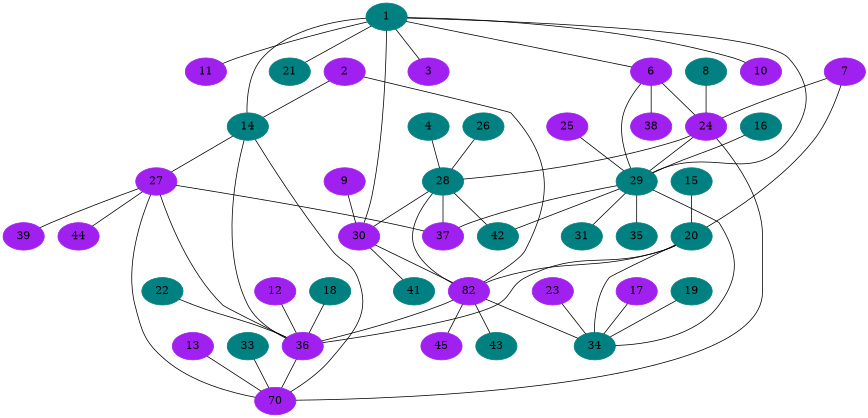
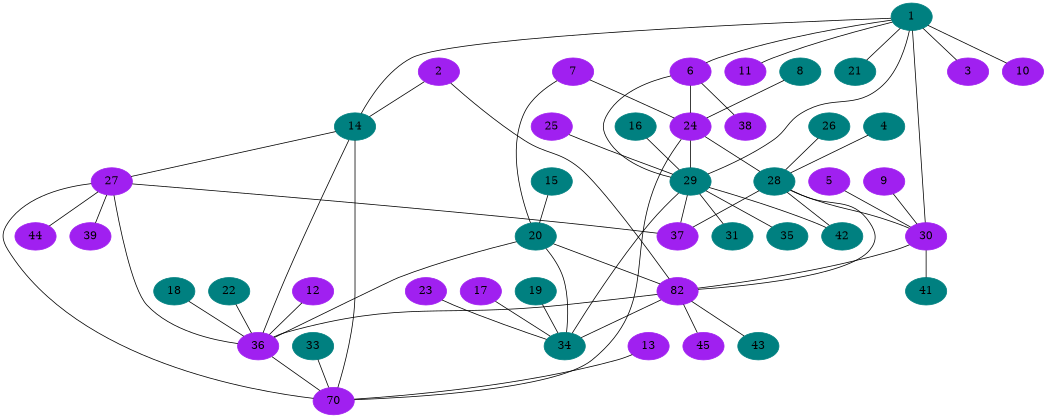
none -> (829, 181)
